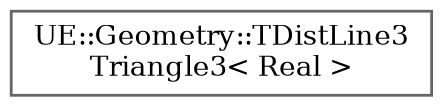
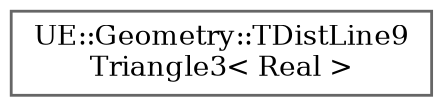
(221, 53) -> (221, 53)
